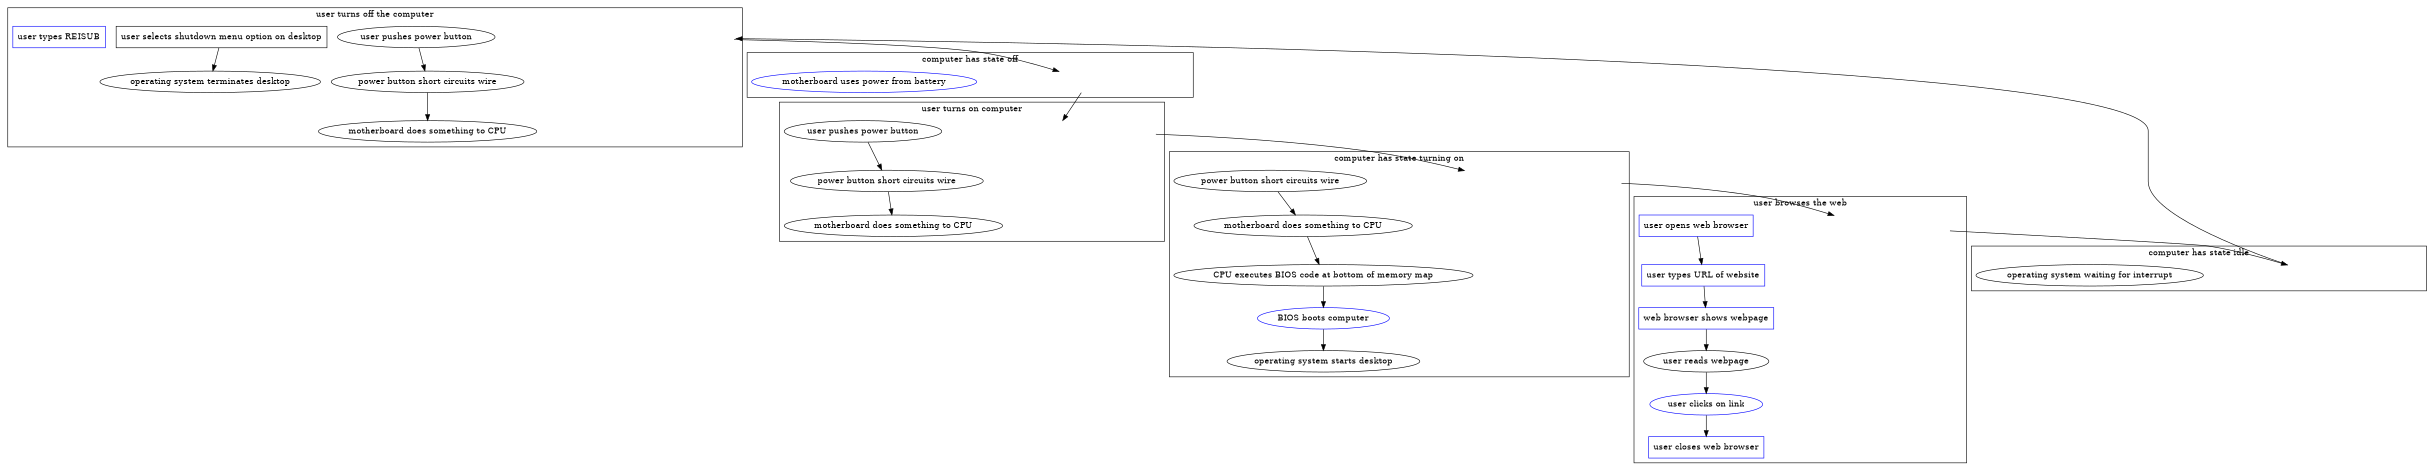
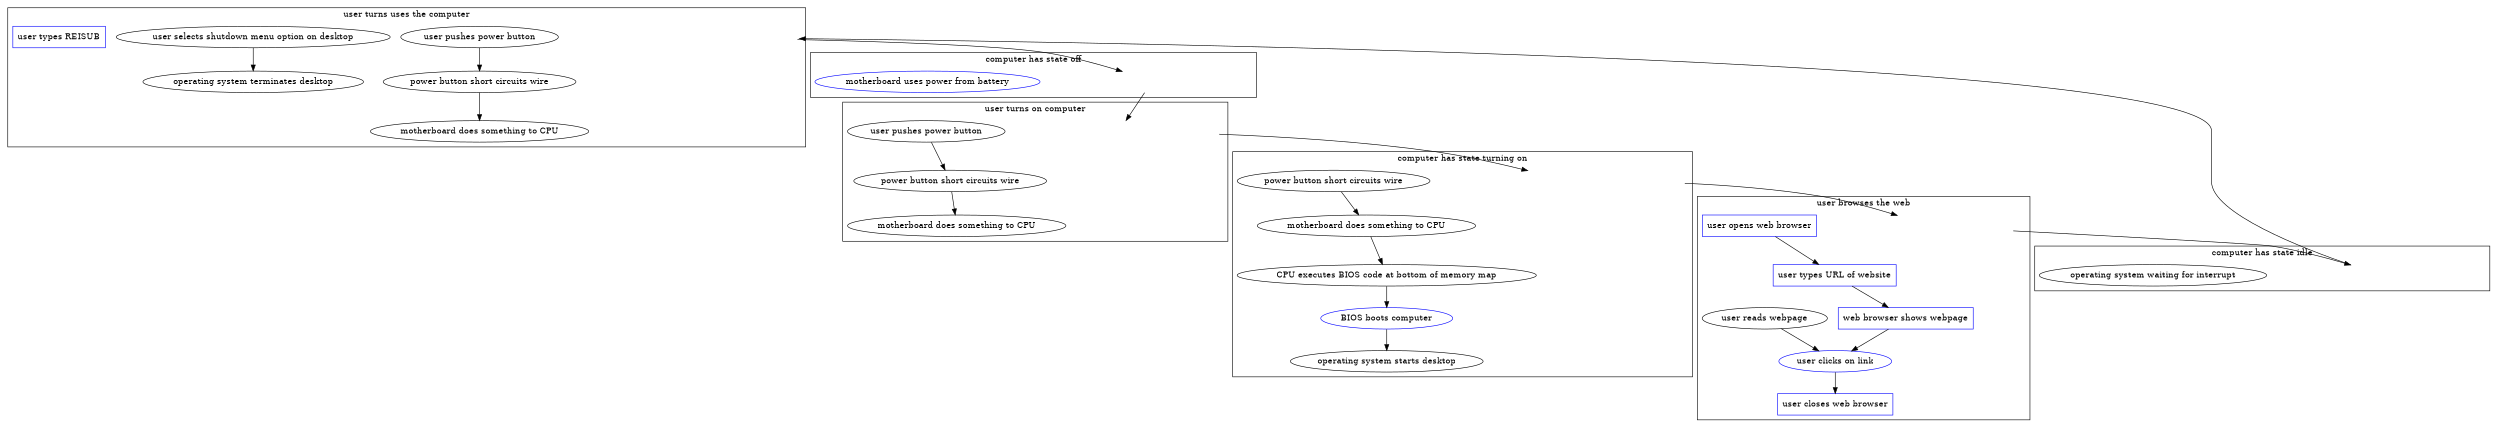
(375, 15) -> (407, 15)
(222, 37) -> (253, 37)
(1706, 337) -> (1873, 338)
